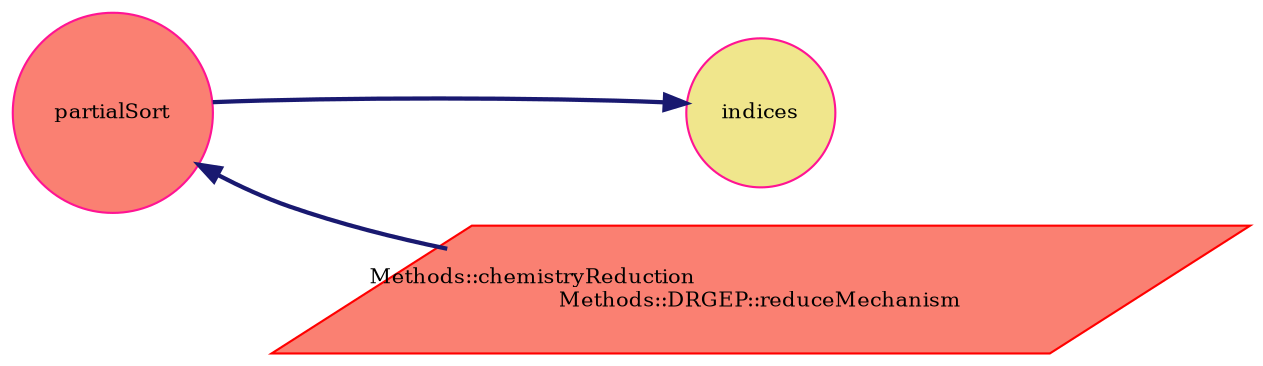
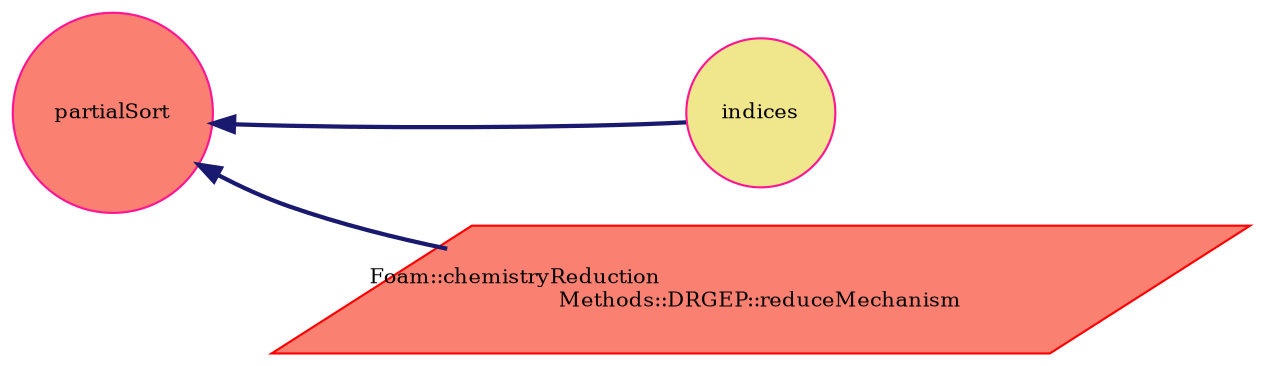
(439, 98) -> (460, 127)
(761, 290) -> (761, 290)
